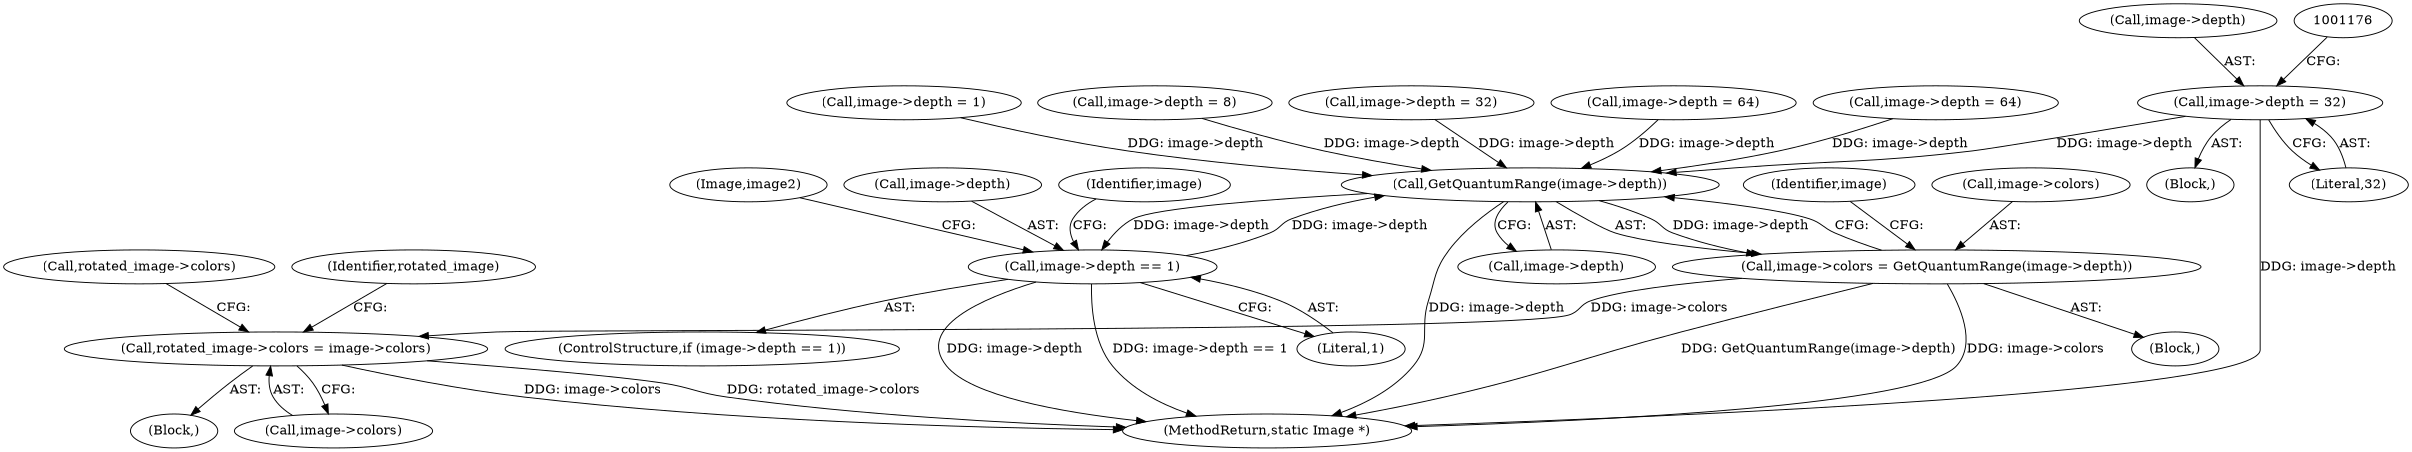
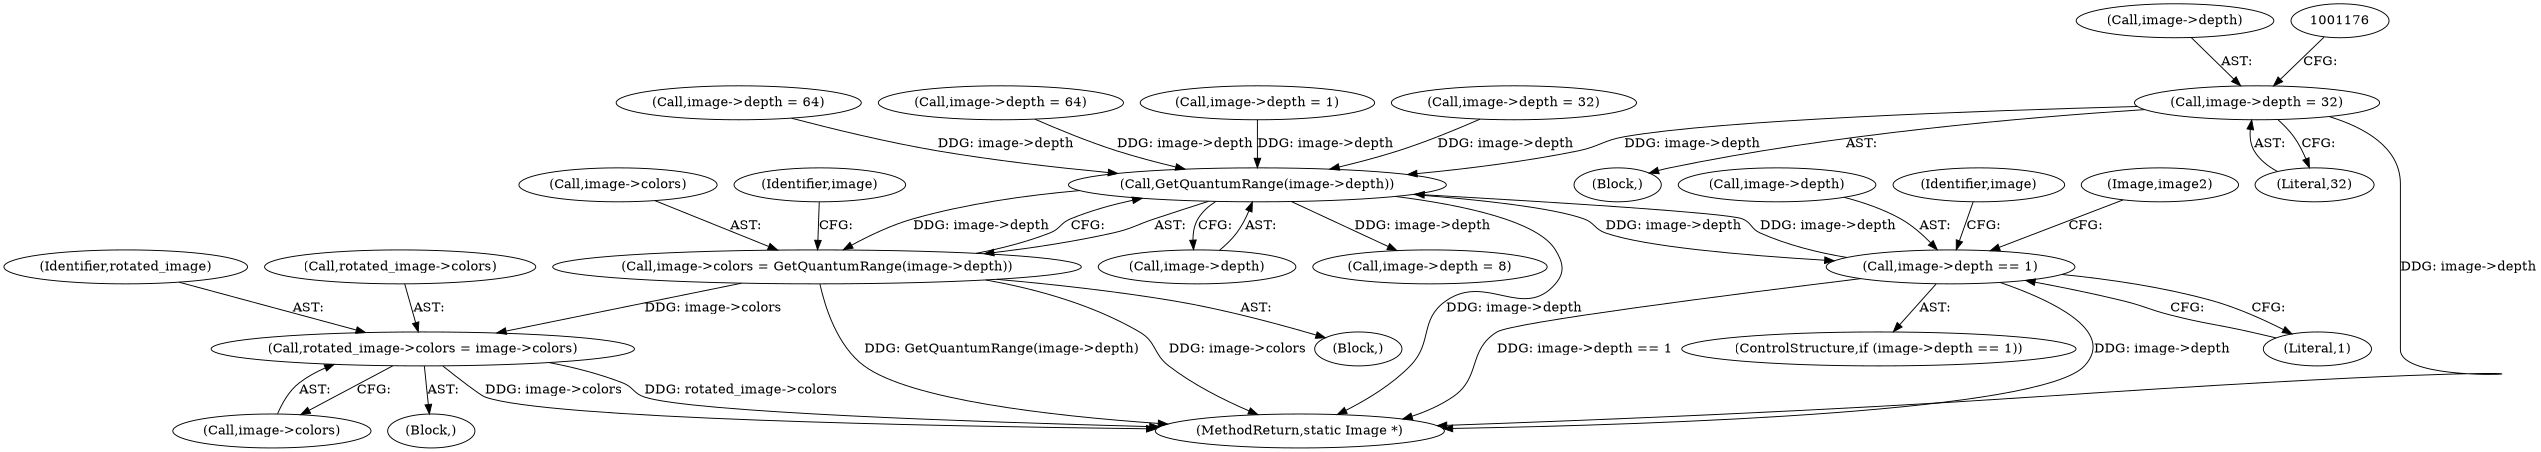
(1311, 148) -> (1340, 224)
(236, 308) -> (431, 308)
(373, 308) -> (311, 308)
(1326, 308) -> (2190, 308)
